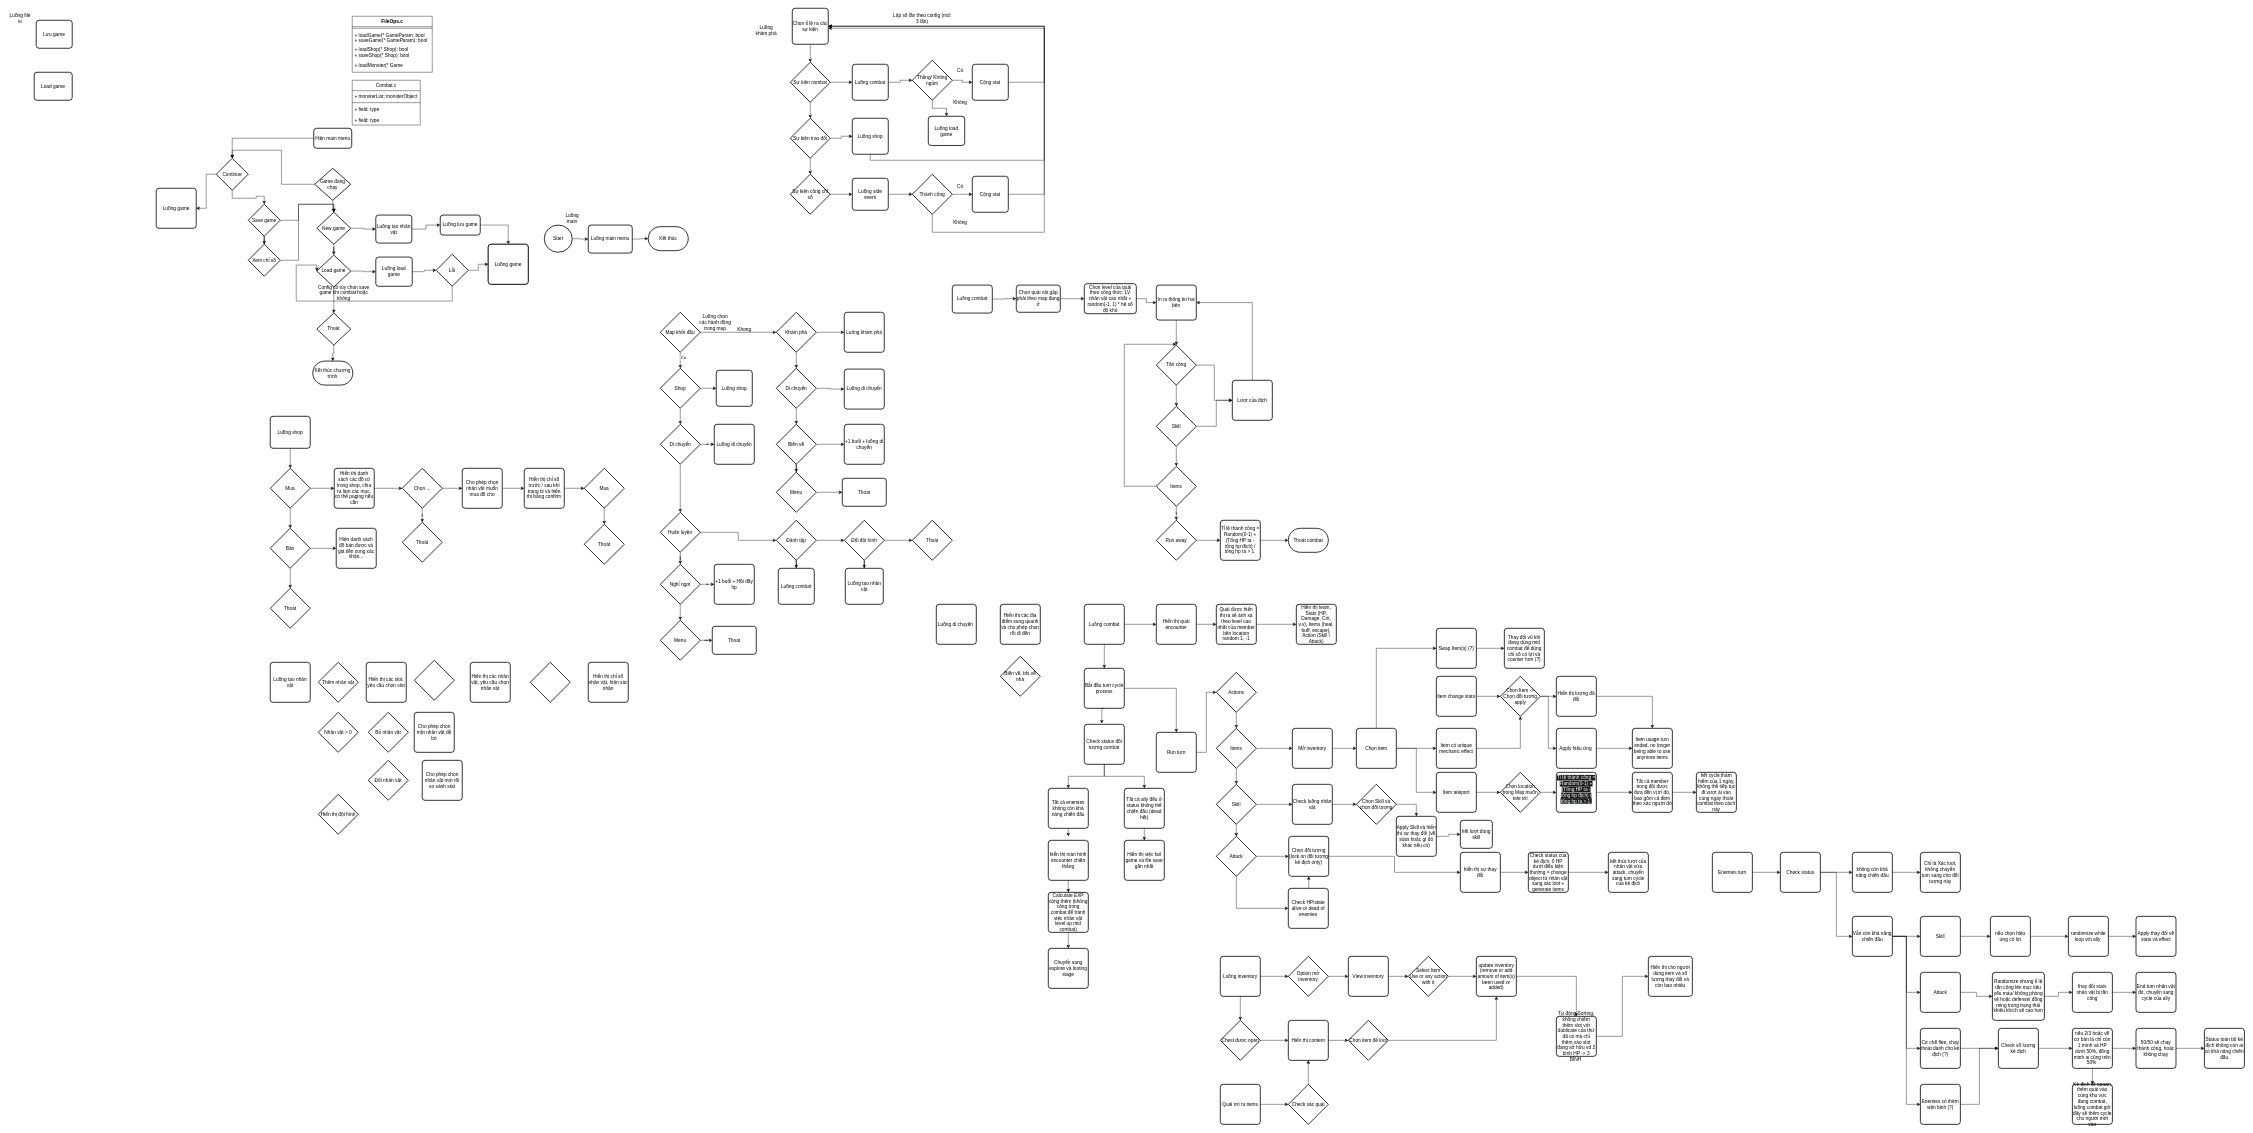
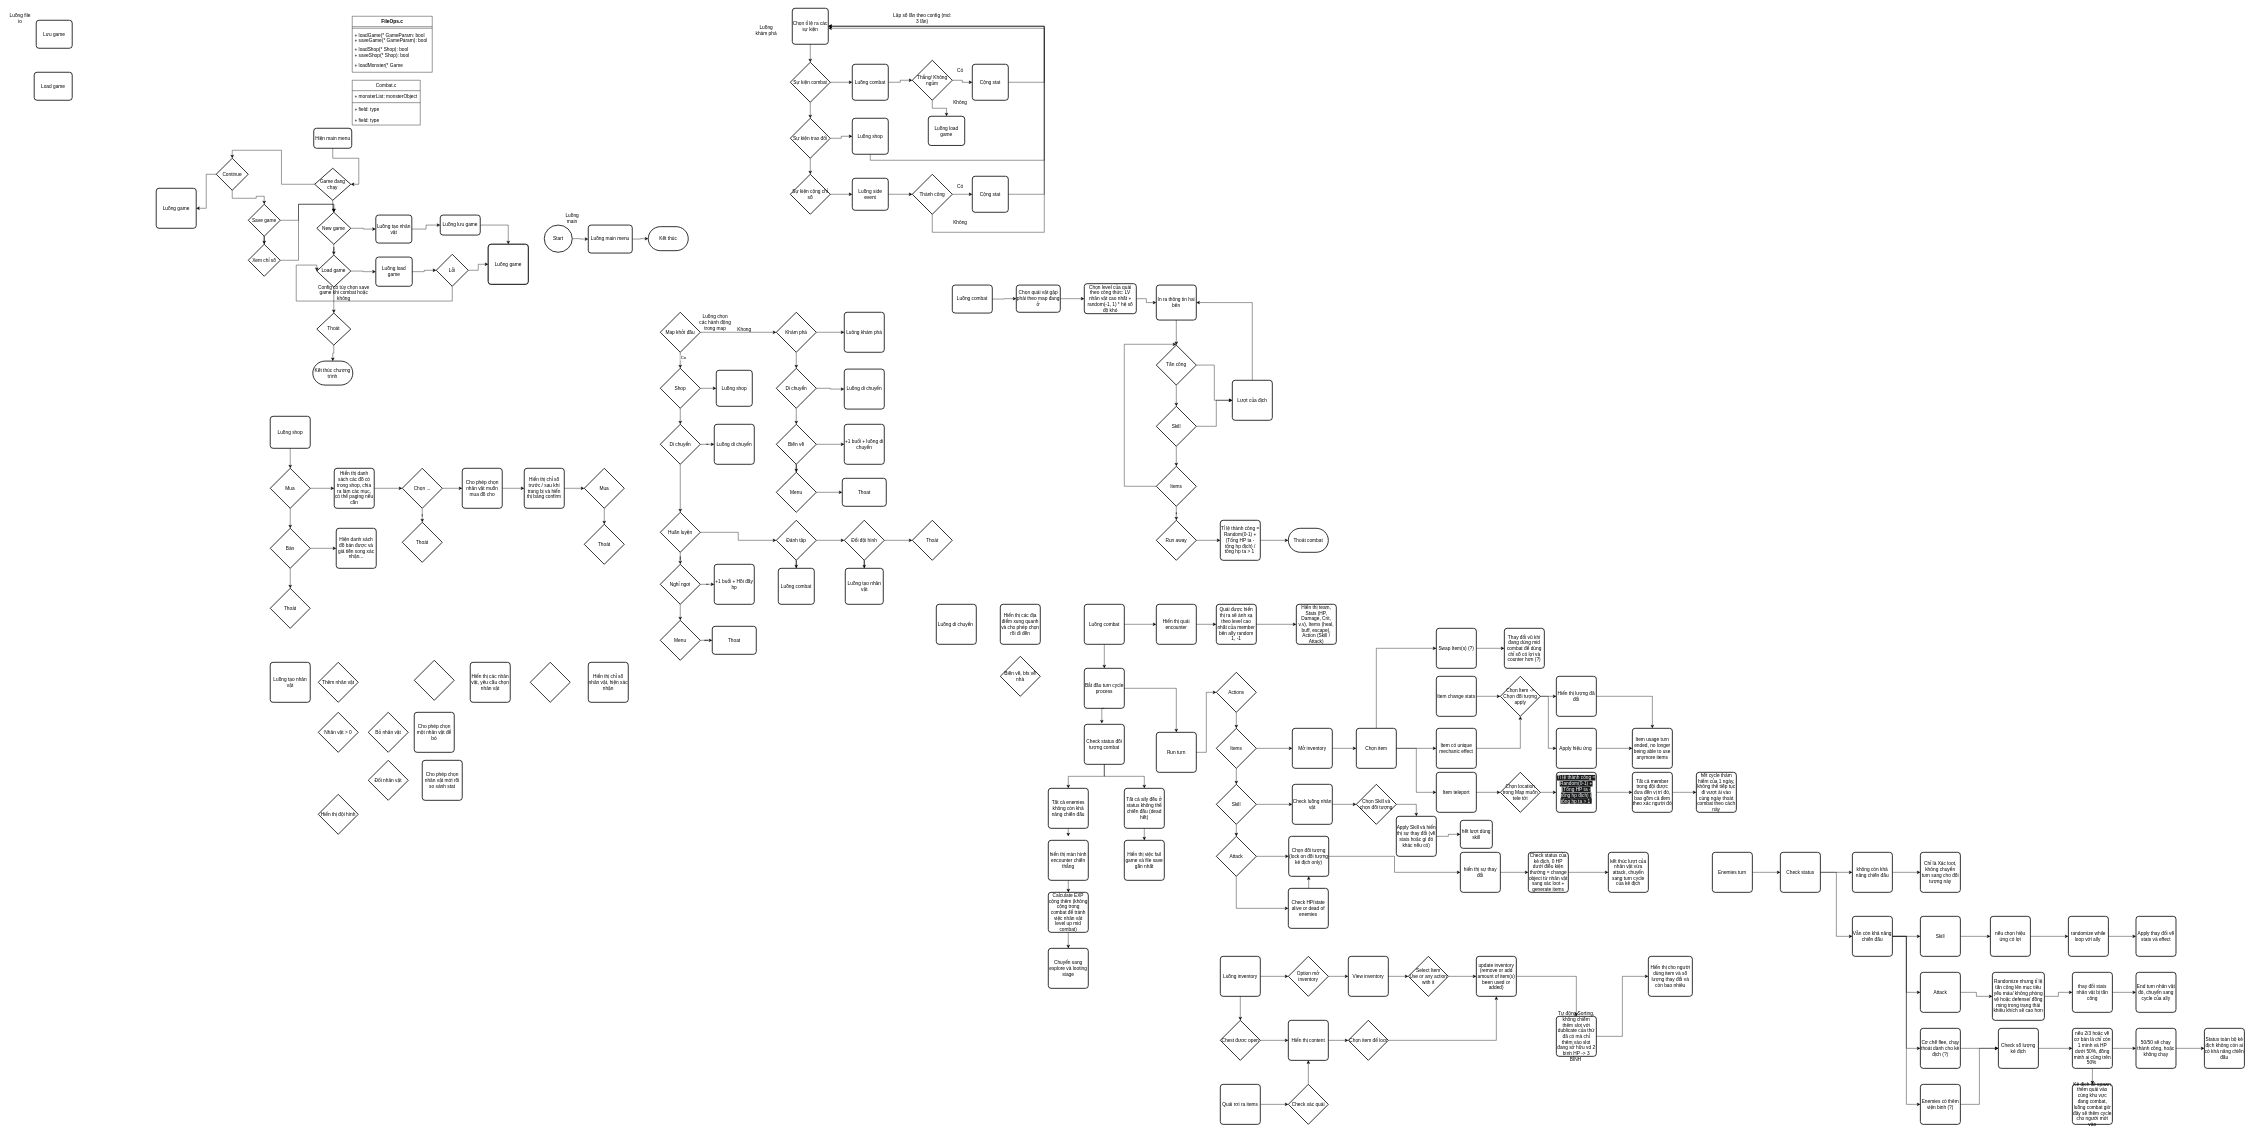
(264, 138) -> (354, 184)
(1236, 624) -> (1236, 624)
(386, 682) -> none
